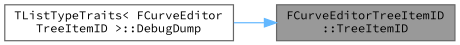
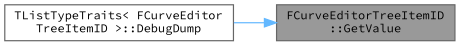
(366, 23) -> (366, 23)
